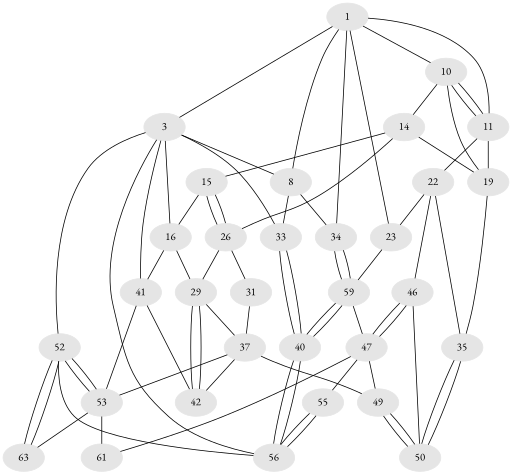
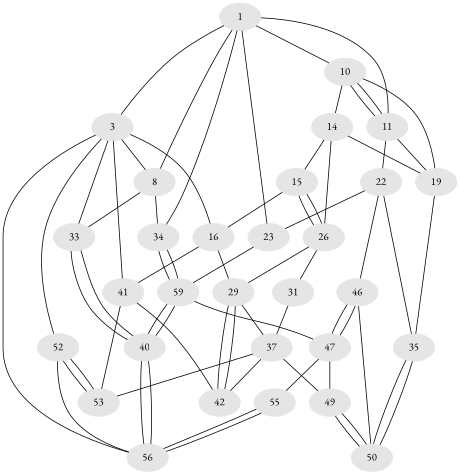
(24, 458) -> none
(102, 458) -> none
